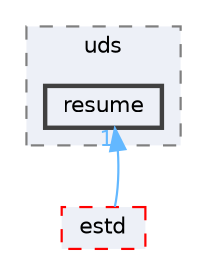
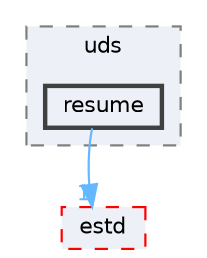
(118, 179) -> (89, 159)
